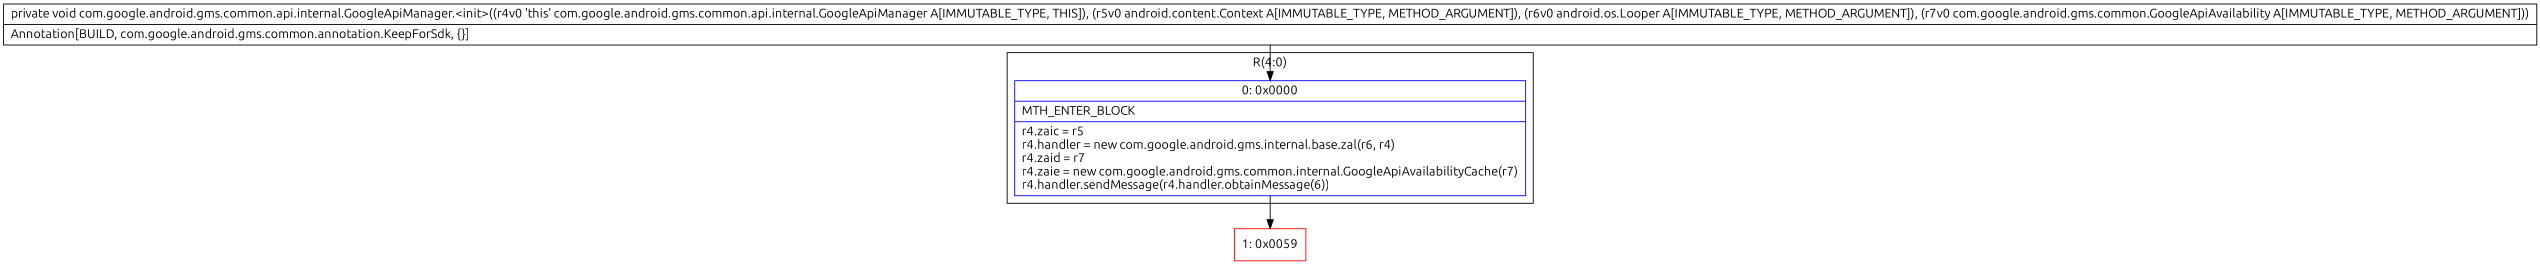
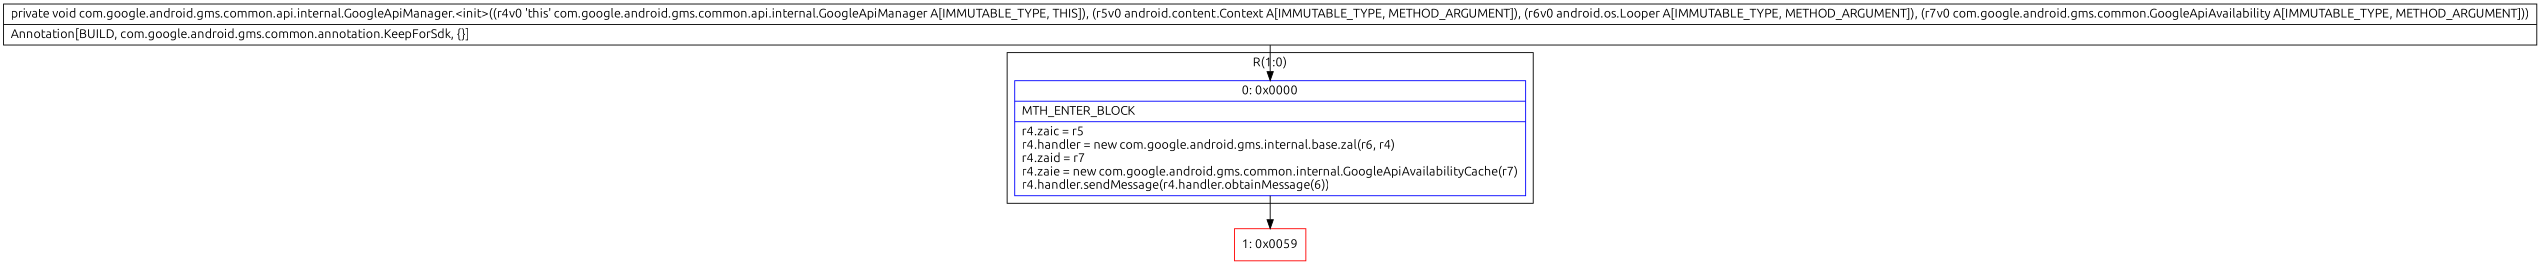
(1270, 63) -> (1270, 63)
